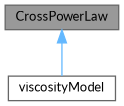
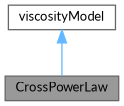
(62, 60) -> (62, 60)
